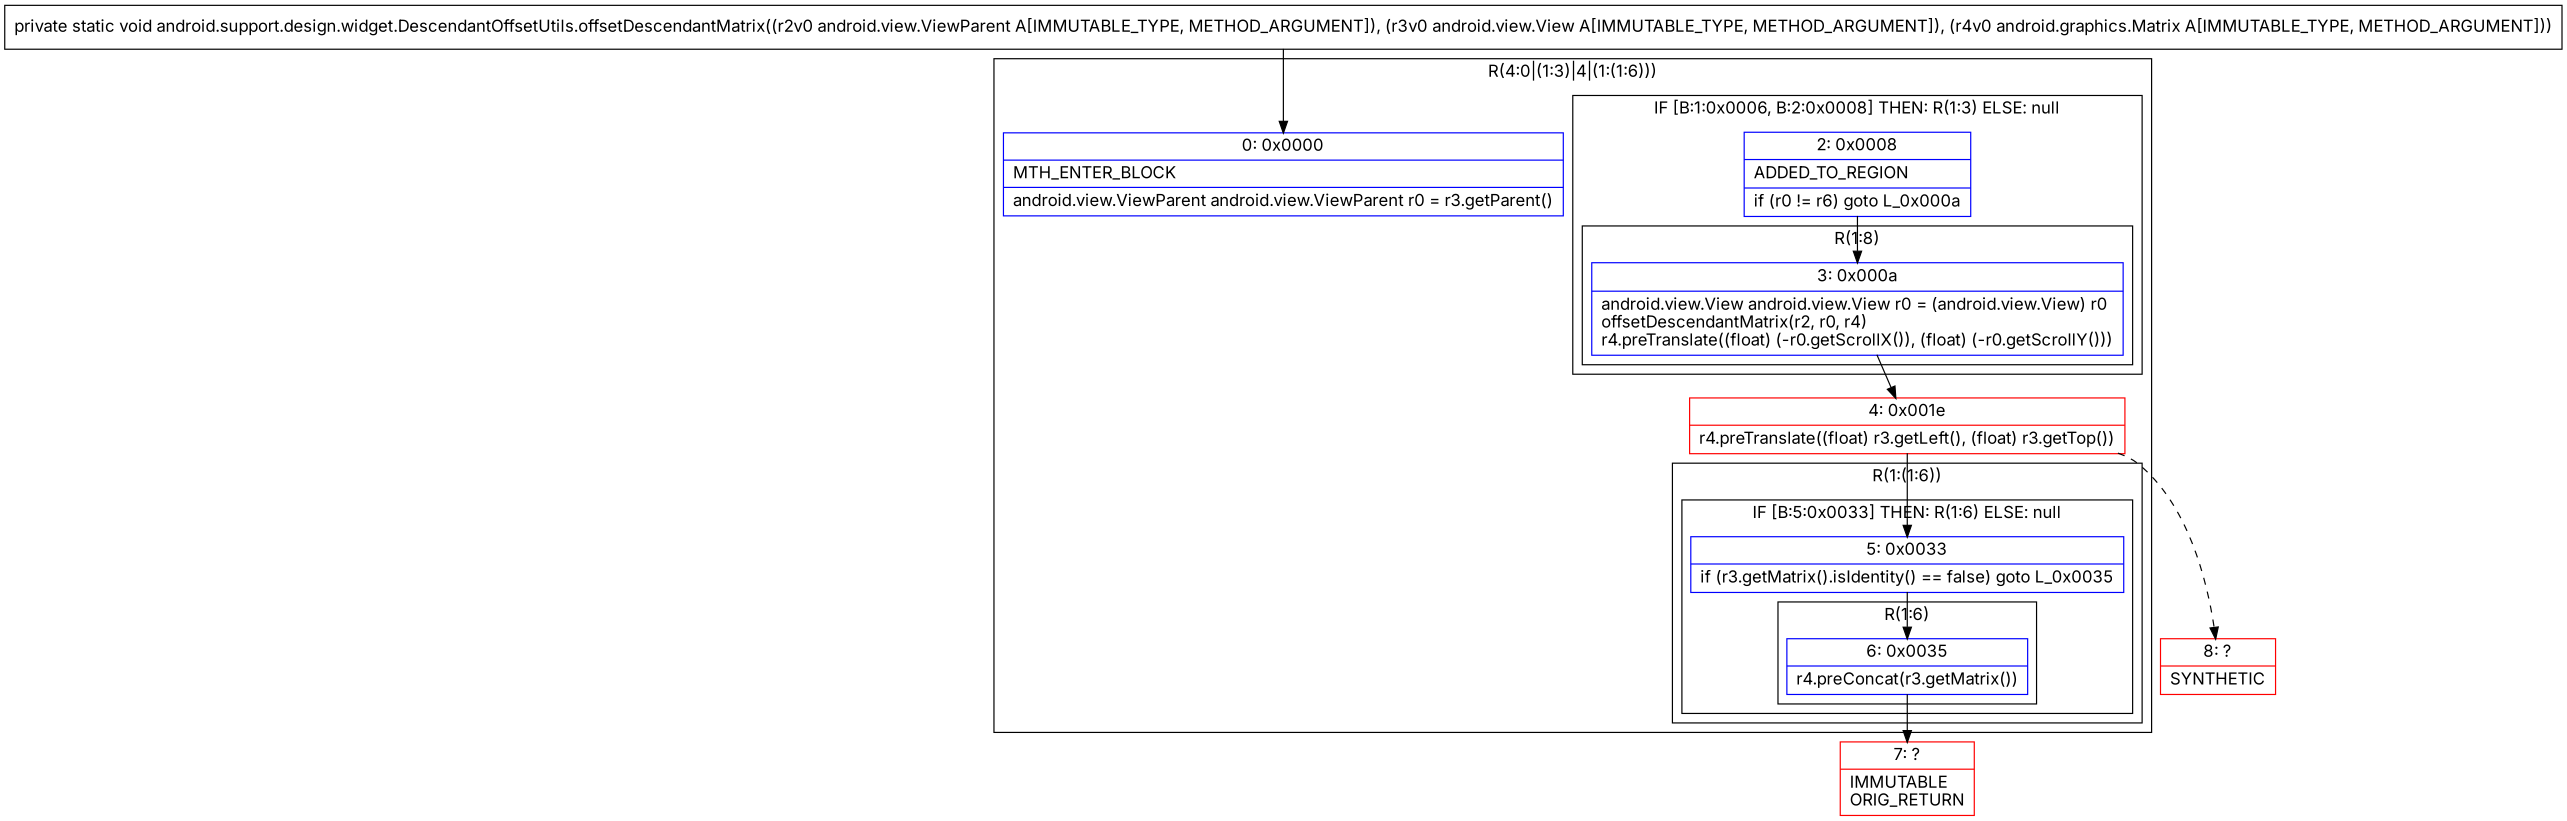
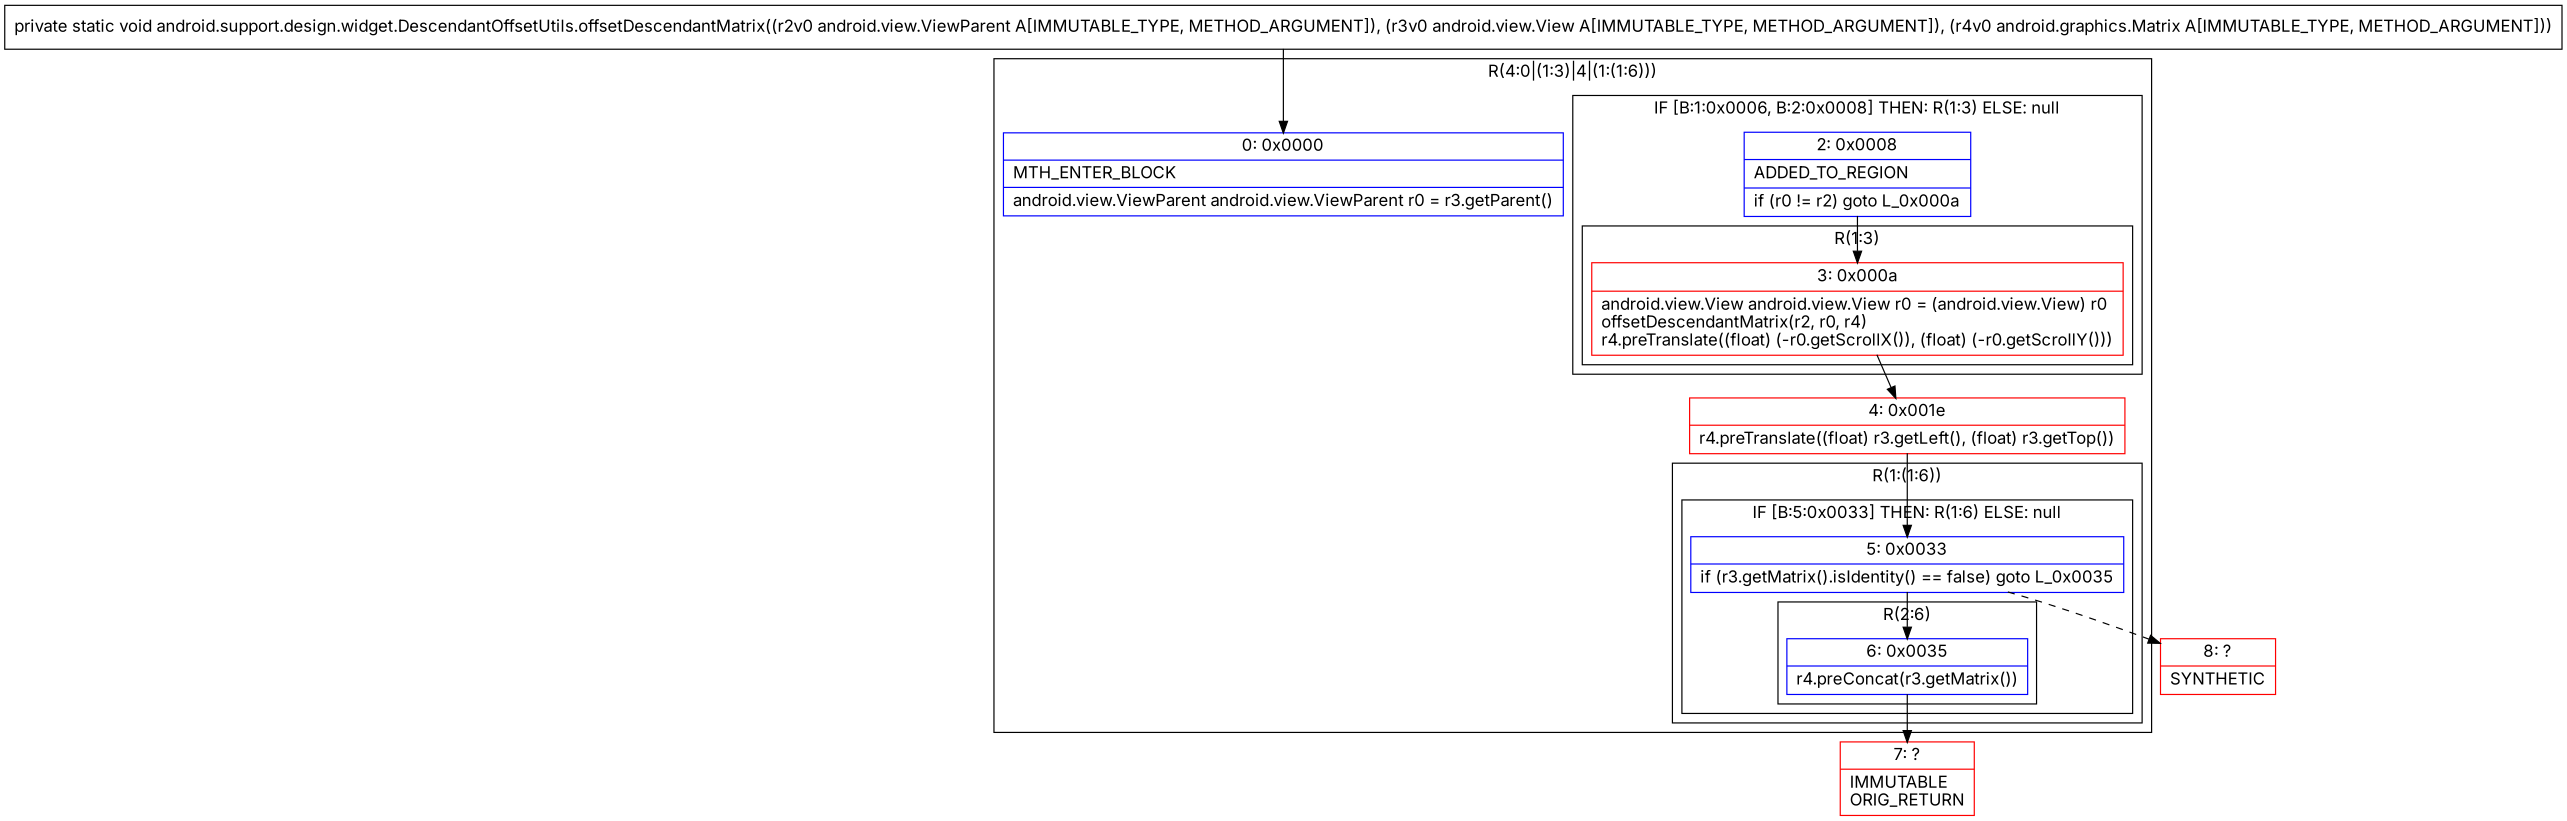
(1857, 202) -> (1857, 202)
(1857, 240) -> (1857, 240)
(1857, 309) -> (1857, 309)
(2185, 528) -> (2079, 614)
(1907, 616) -> (1907, 616)
